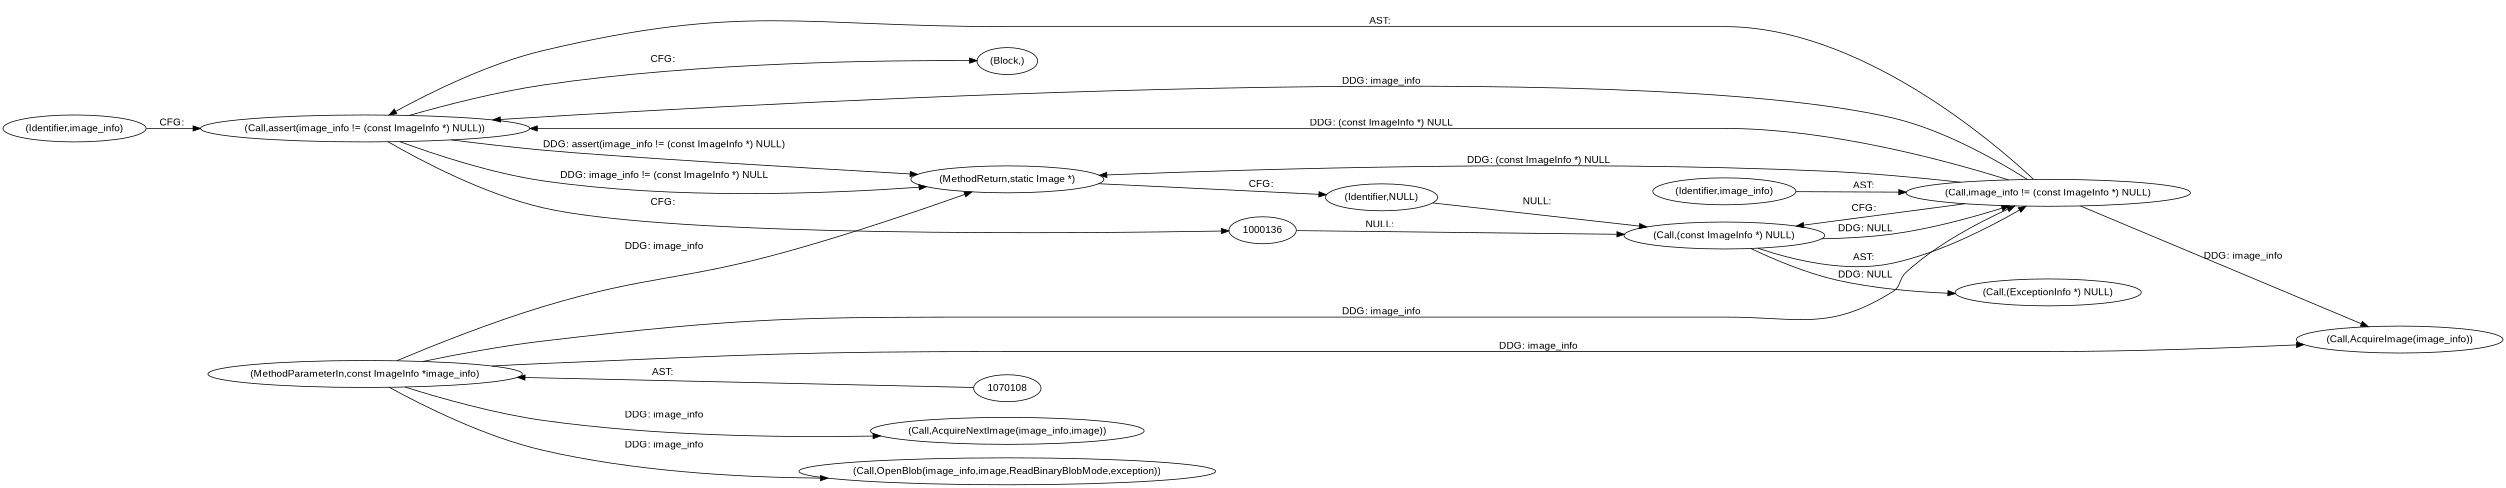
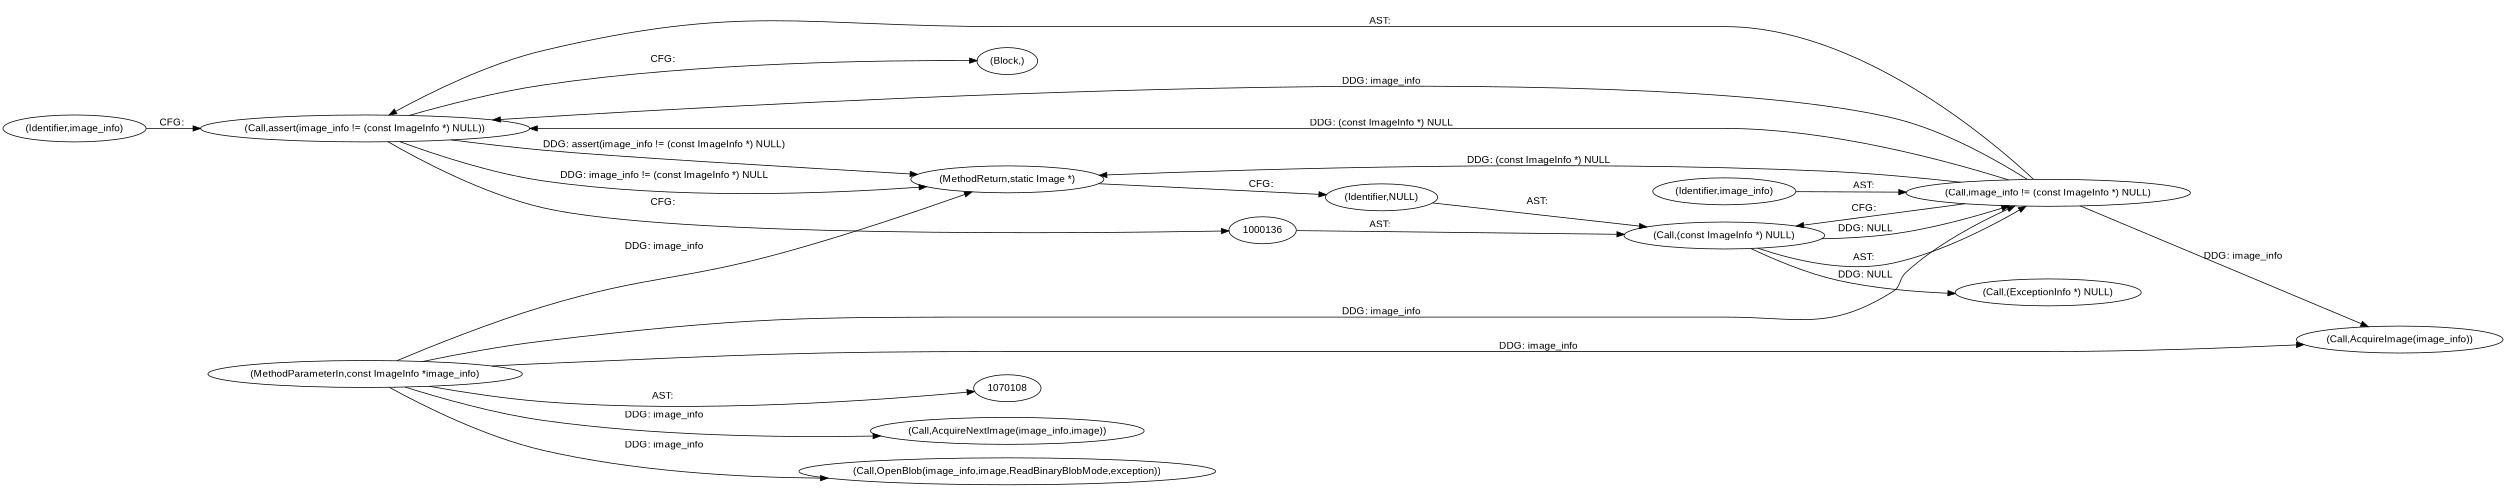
(1539, 201) -> (1539, 201)
(1382, 225) -> (1382, 225)
(749, 383) -> (698, 406)
